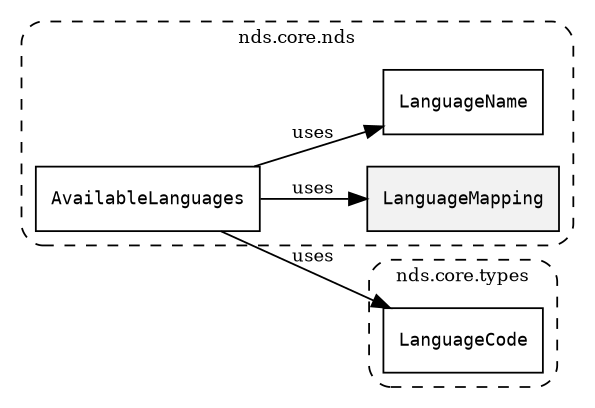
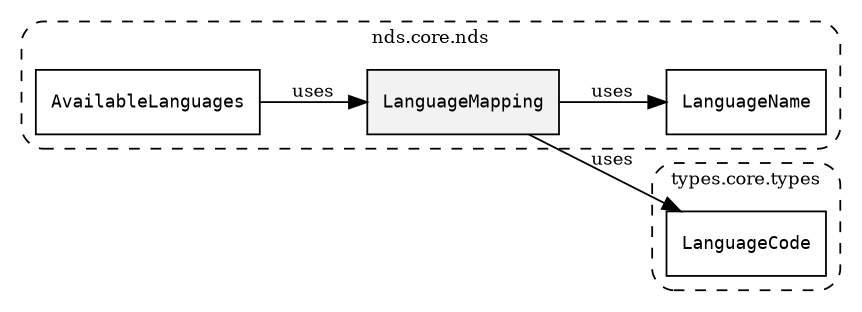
(310, 149) -> (604, 102)
(297, 266) -> (597, 169)
(463, 277) -> (746, 180)
